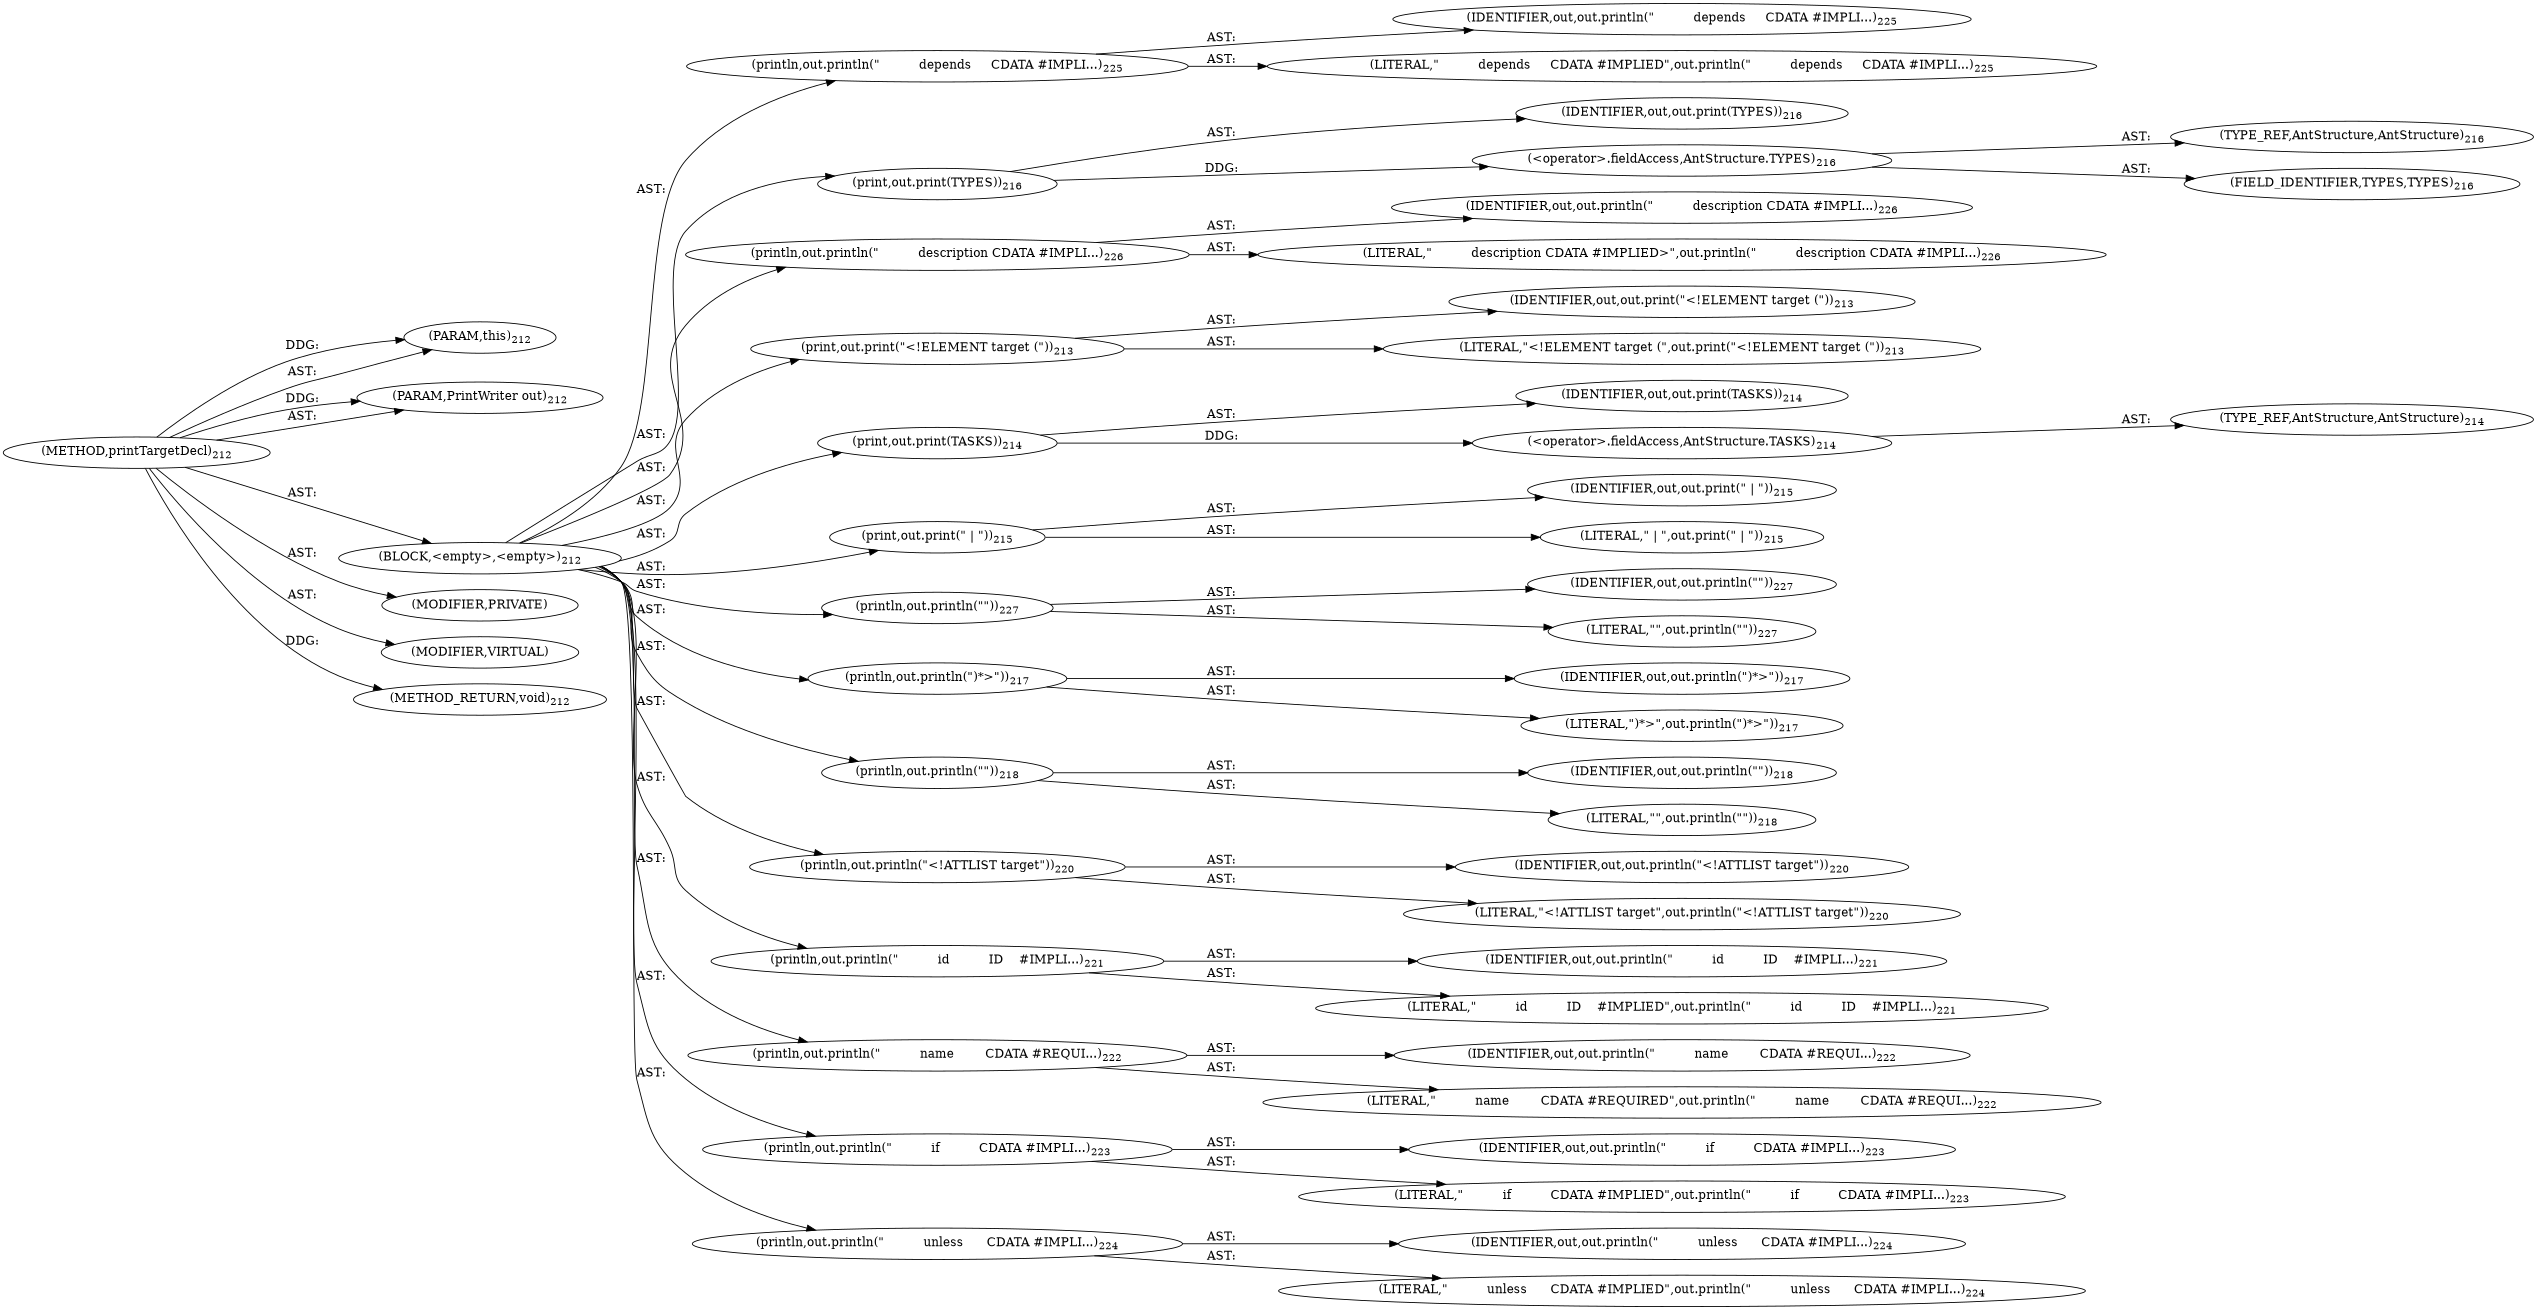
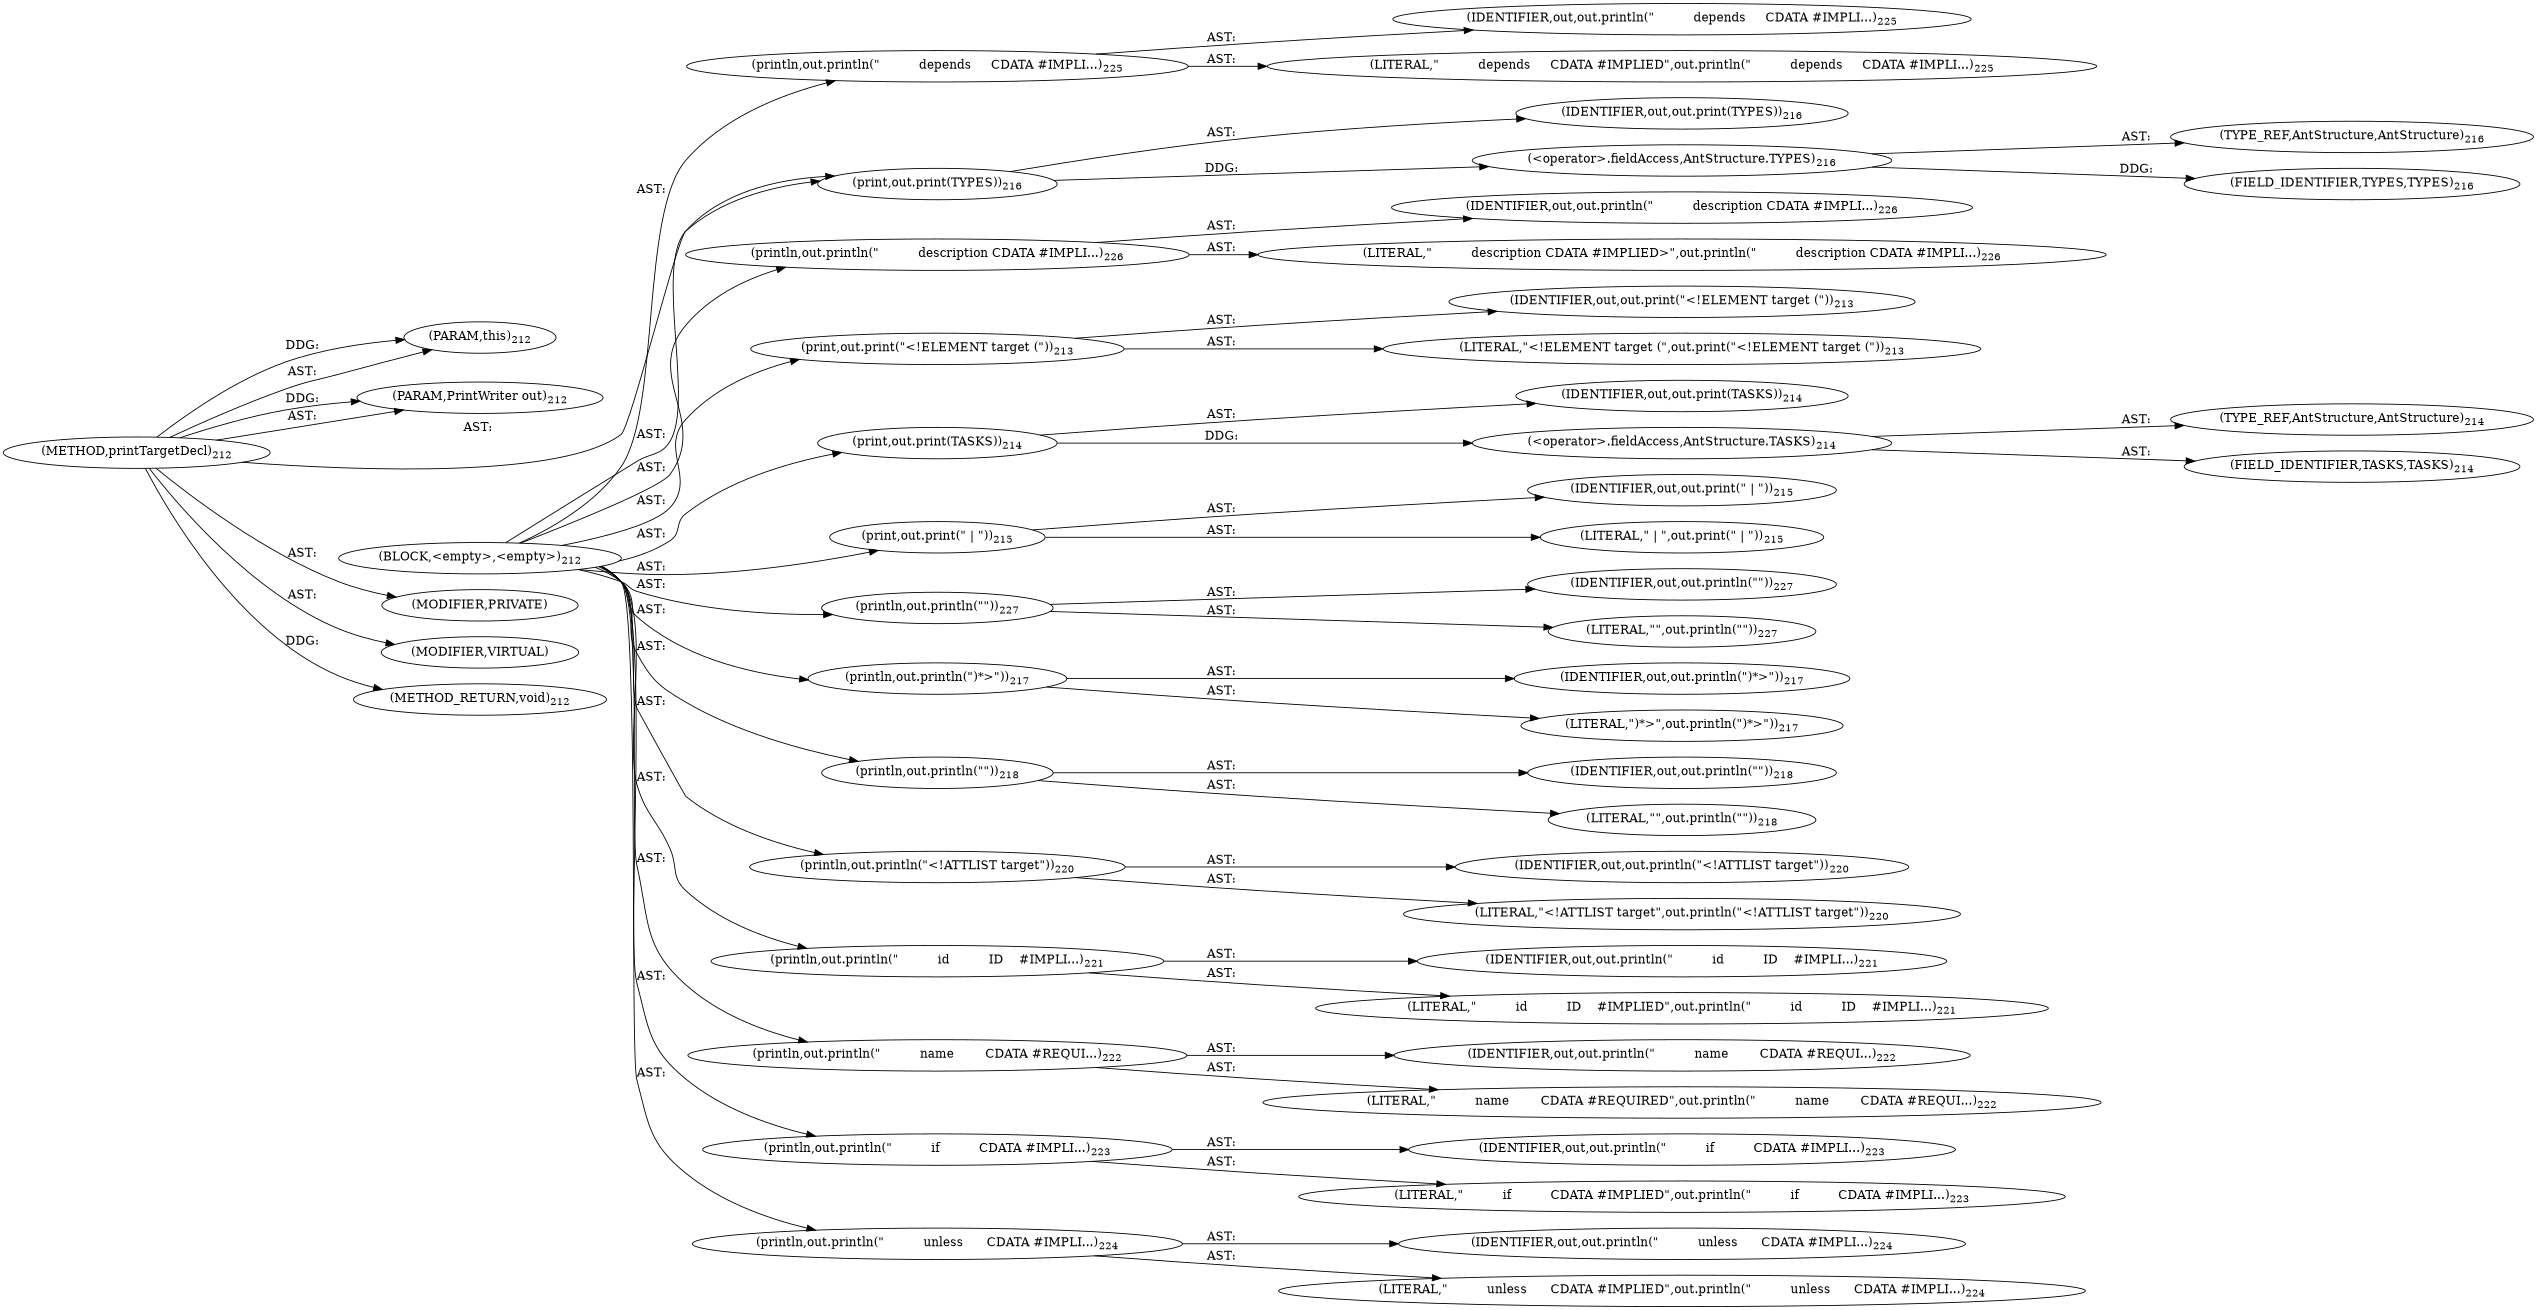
(2138, 170) -> (2138, 170)
none -> (2352, 467)
(304, 504) -> (606, 442)
